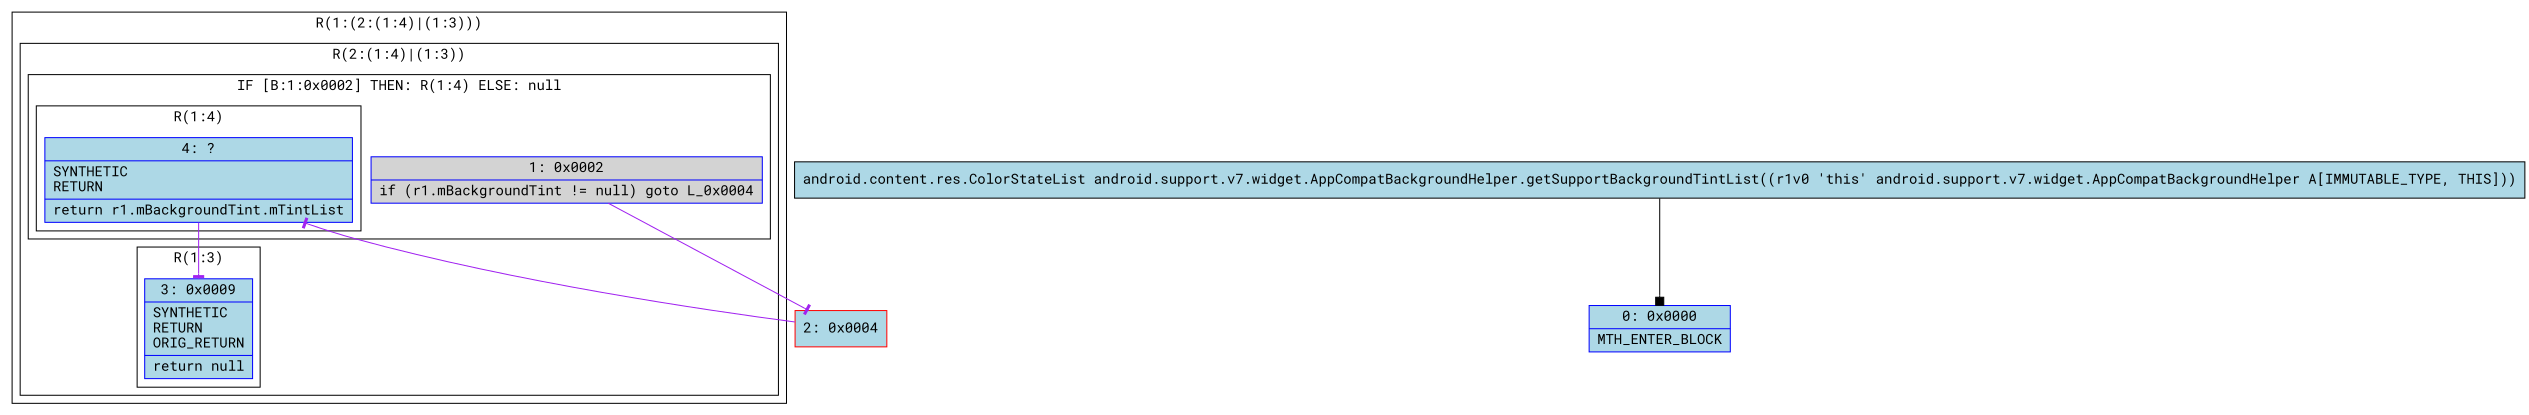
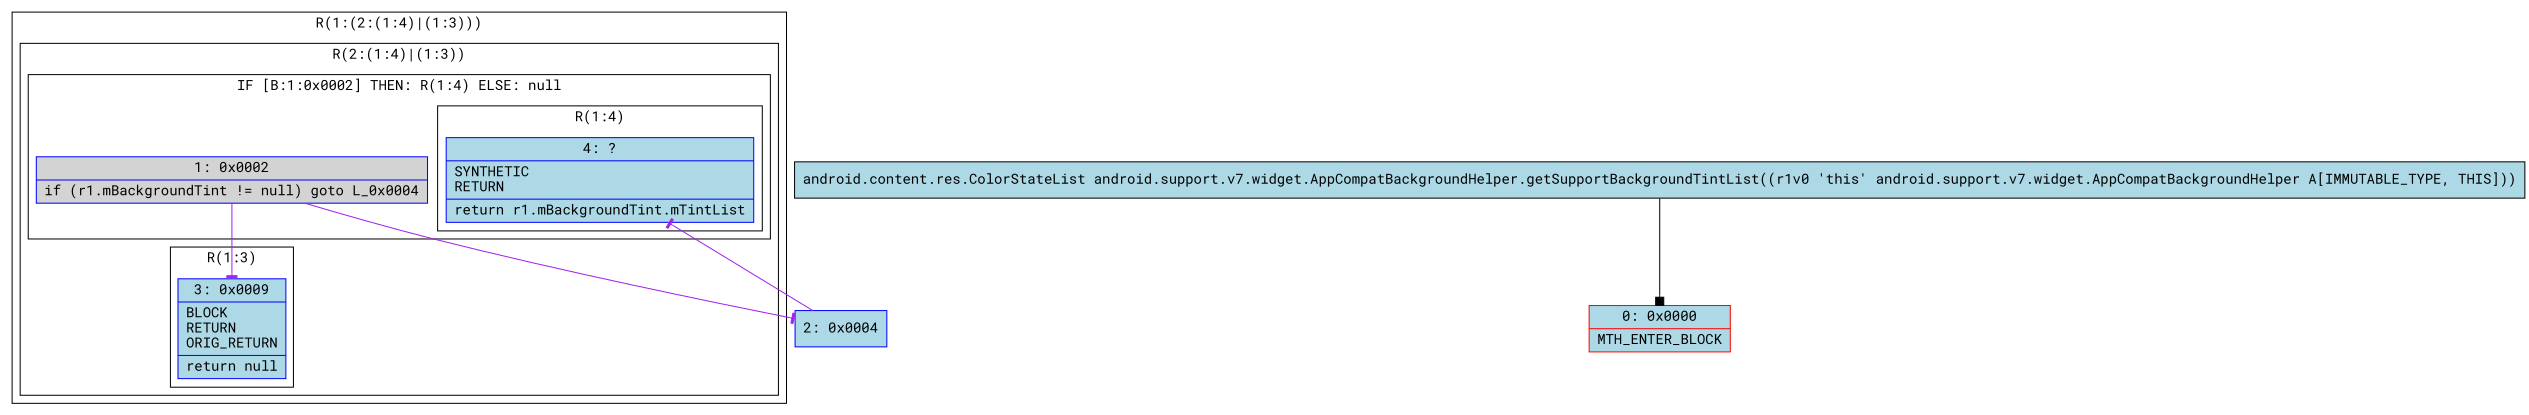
(199, 253) -> (232, 231)
(191, 313) -> (207, 313)
(841, 329) -> (841, 329)
(1660, 329) -> (1660, 329)
